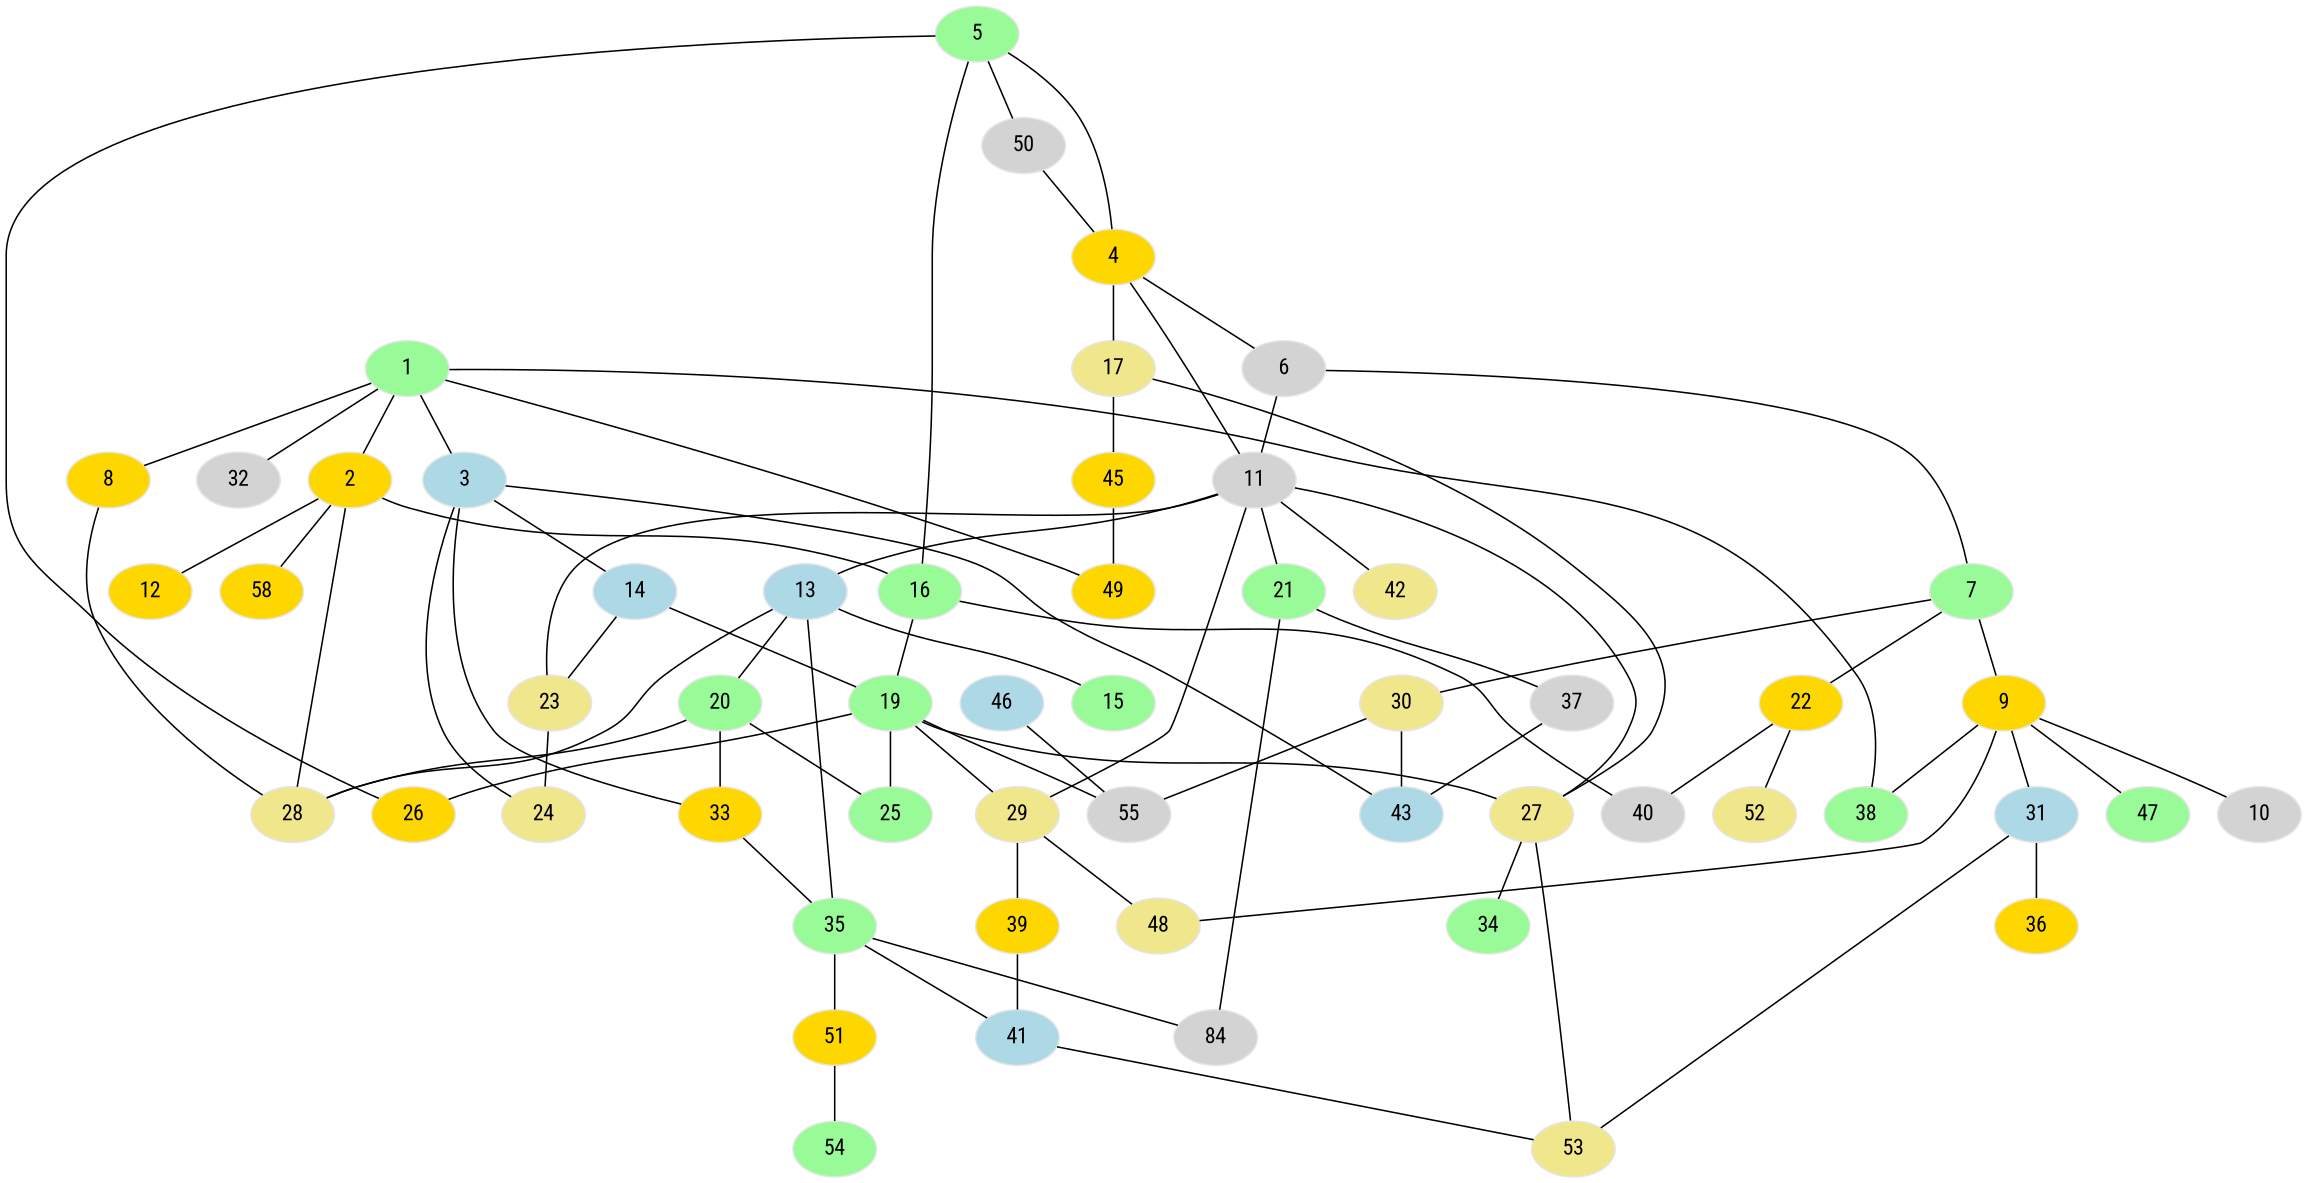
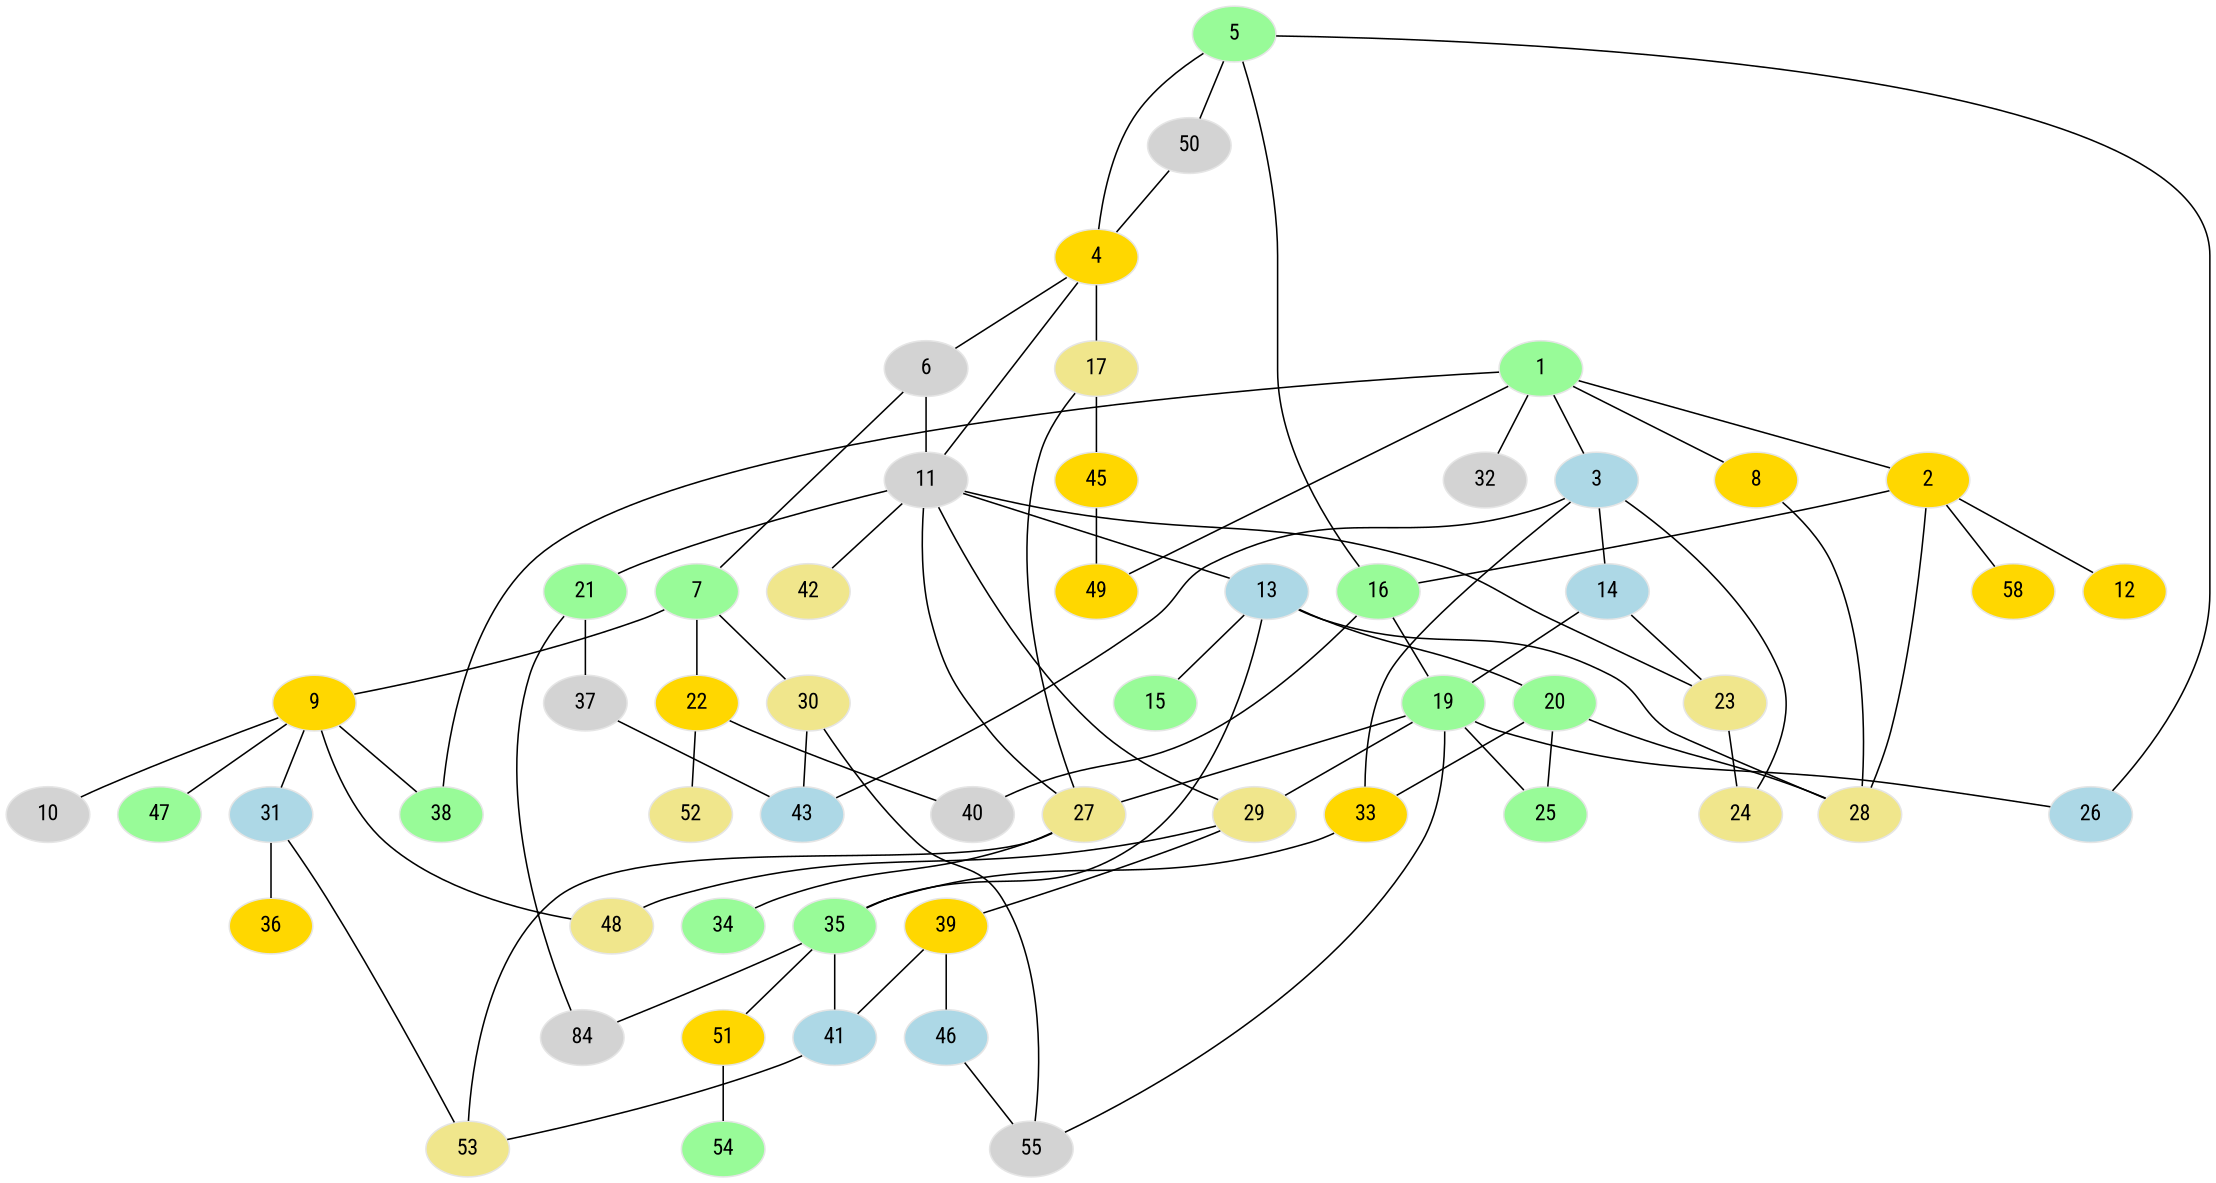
(413, 815) -> (2091, 815)
none -> (946, 982)
